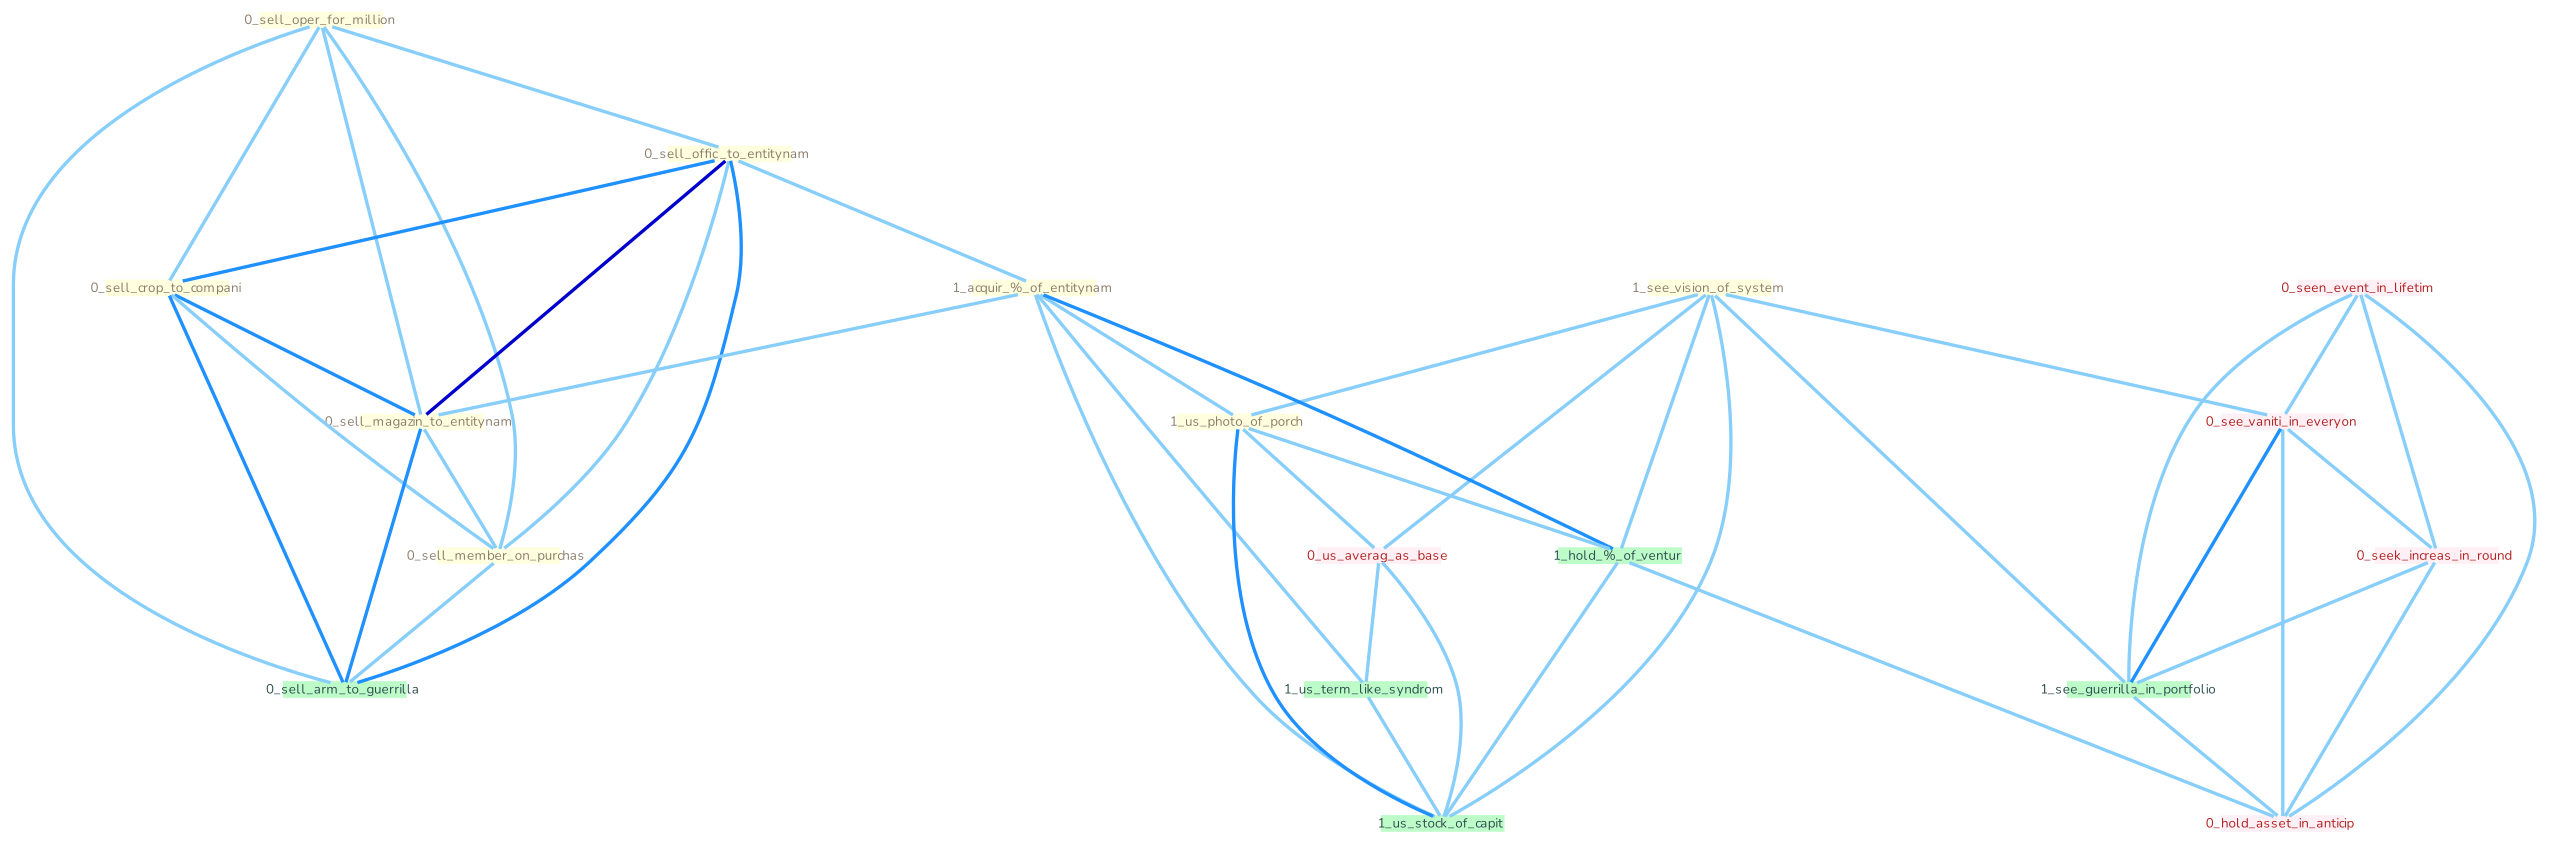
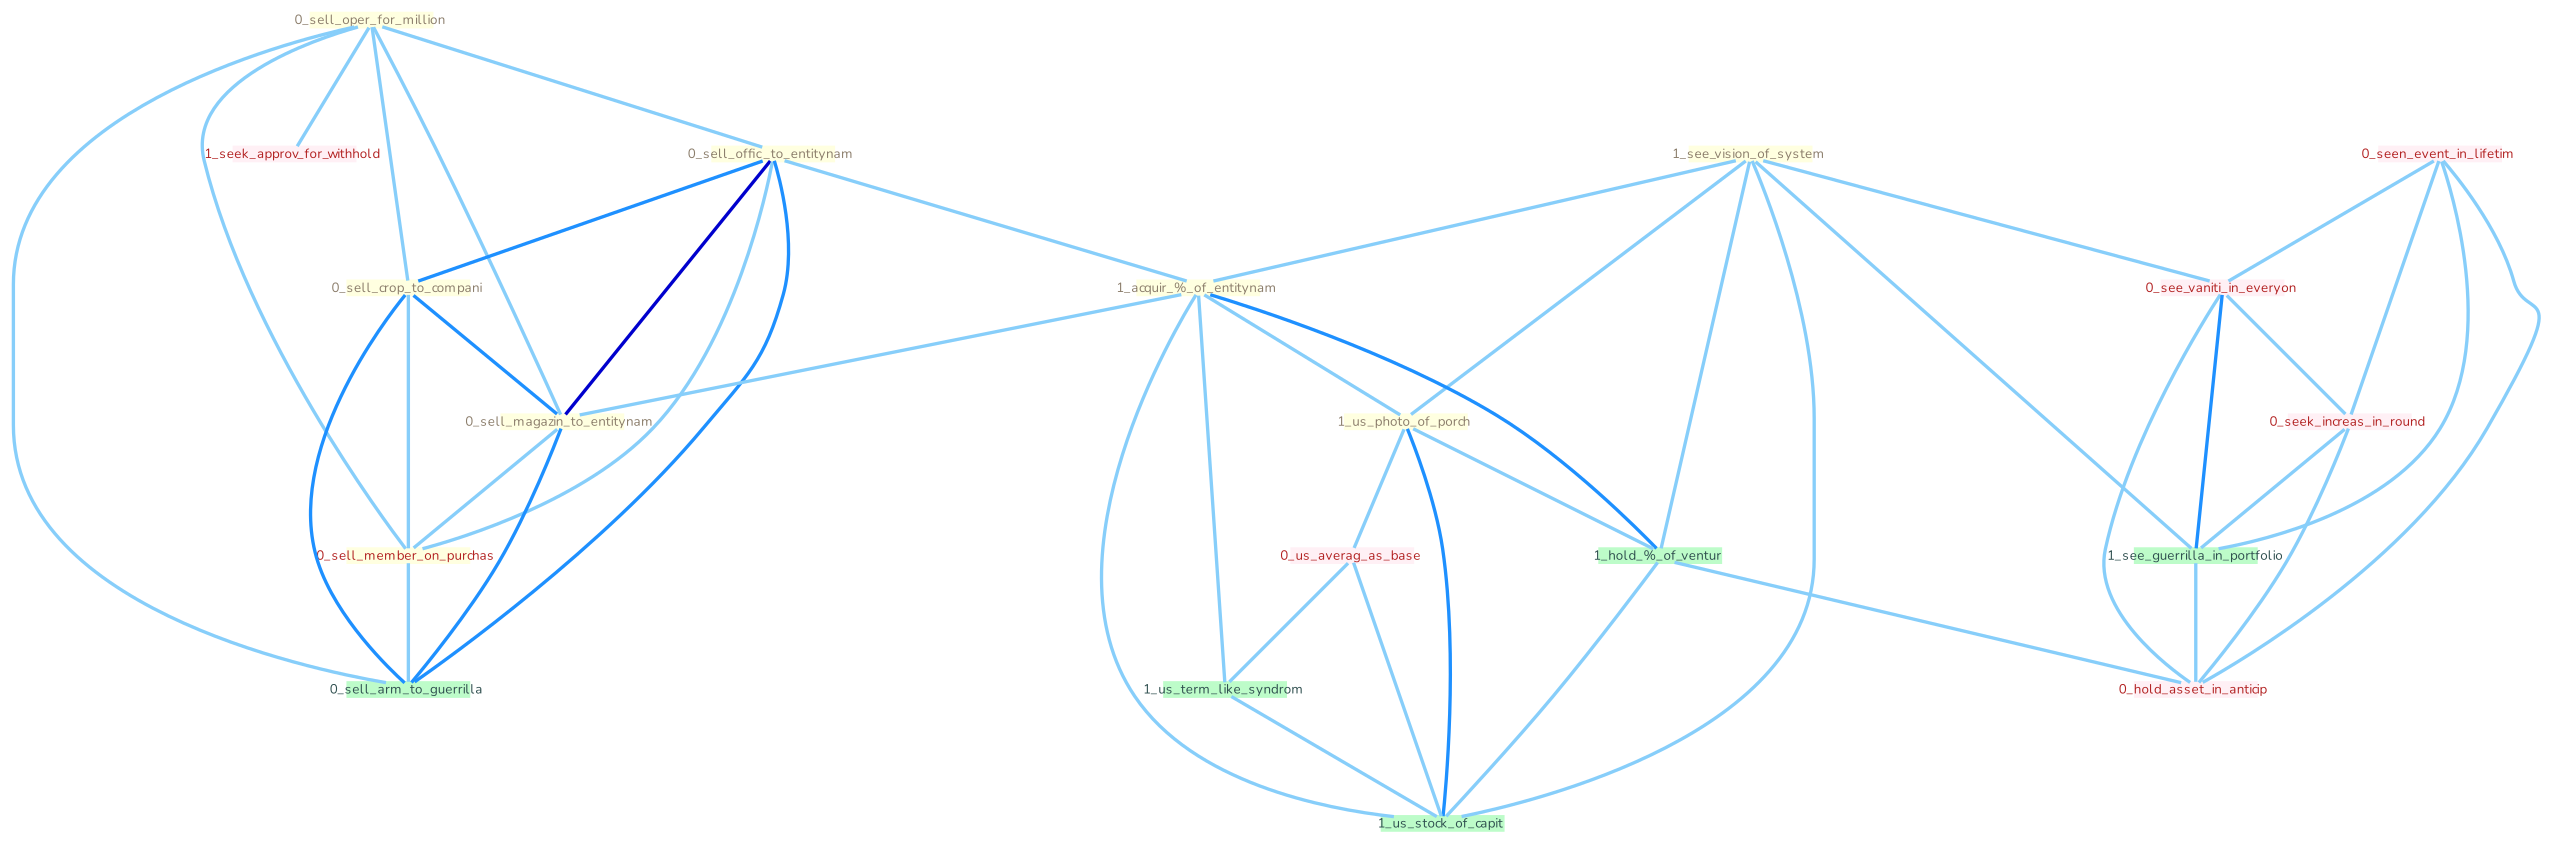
none -> (295, 154)
(1545, 422) -> (1475, 221)
(499, 556) -> (408, 556)
